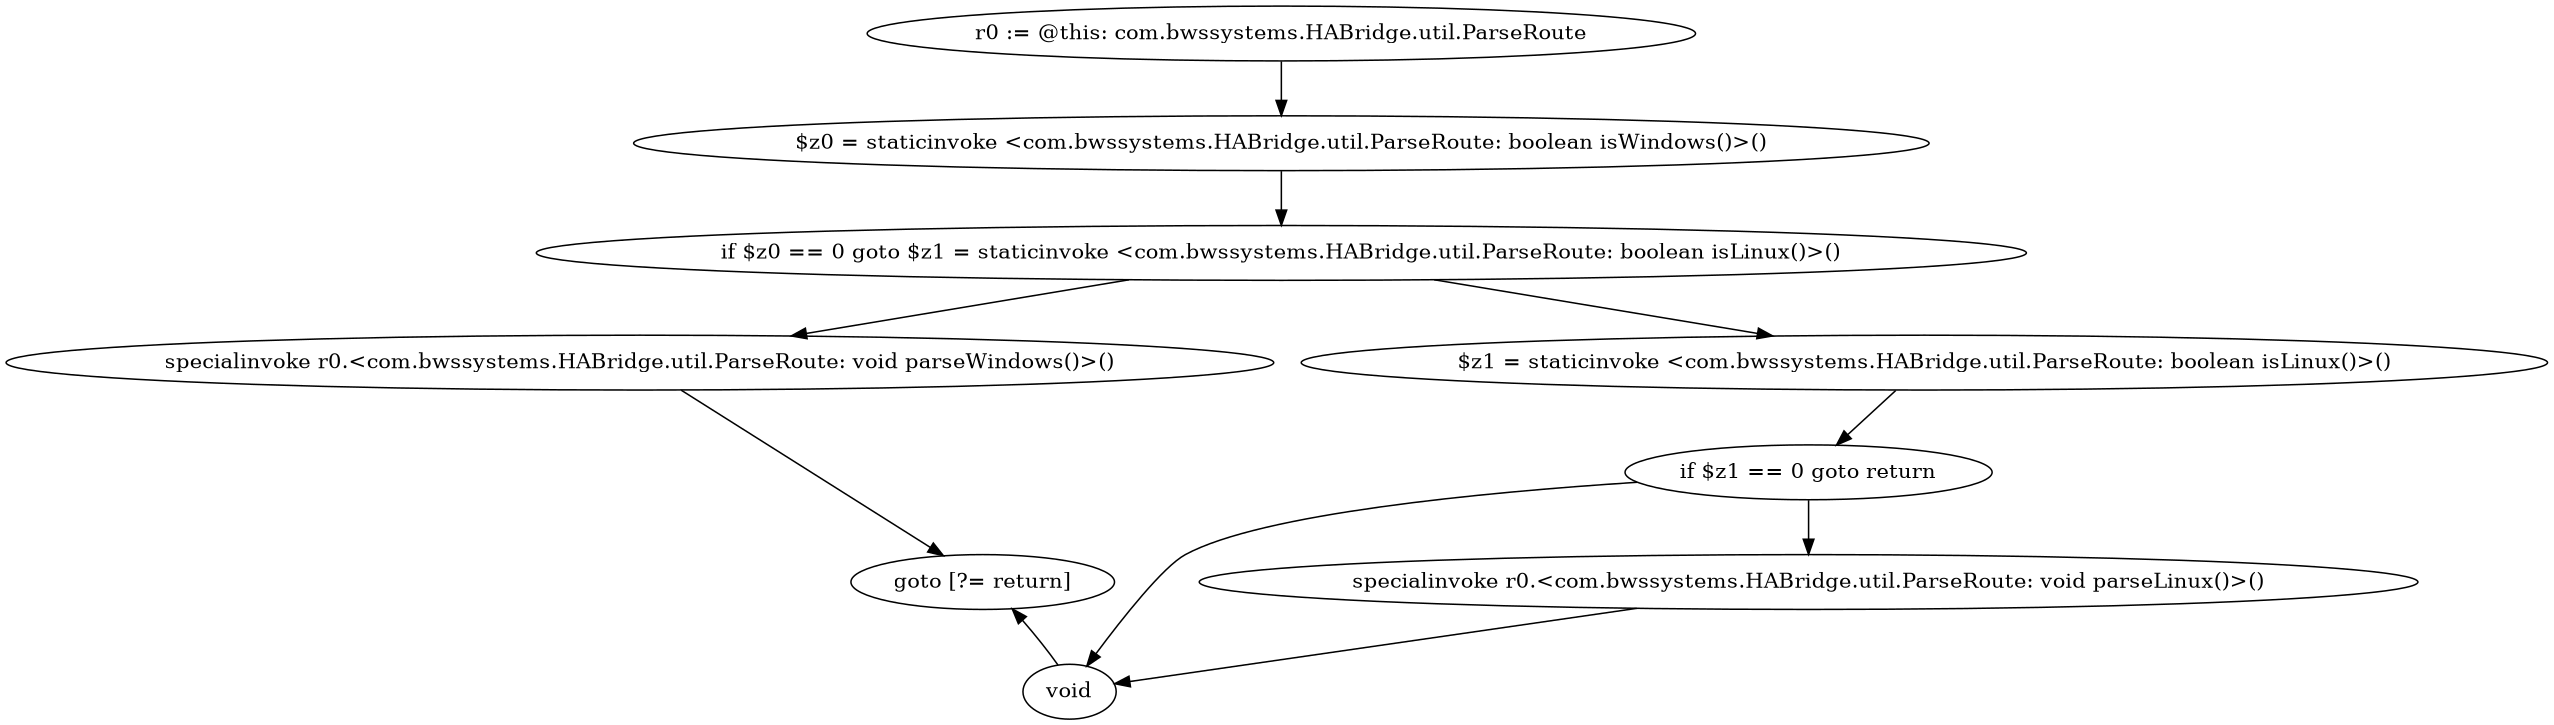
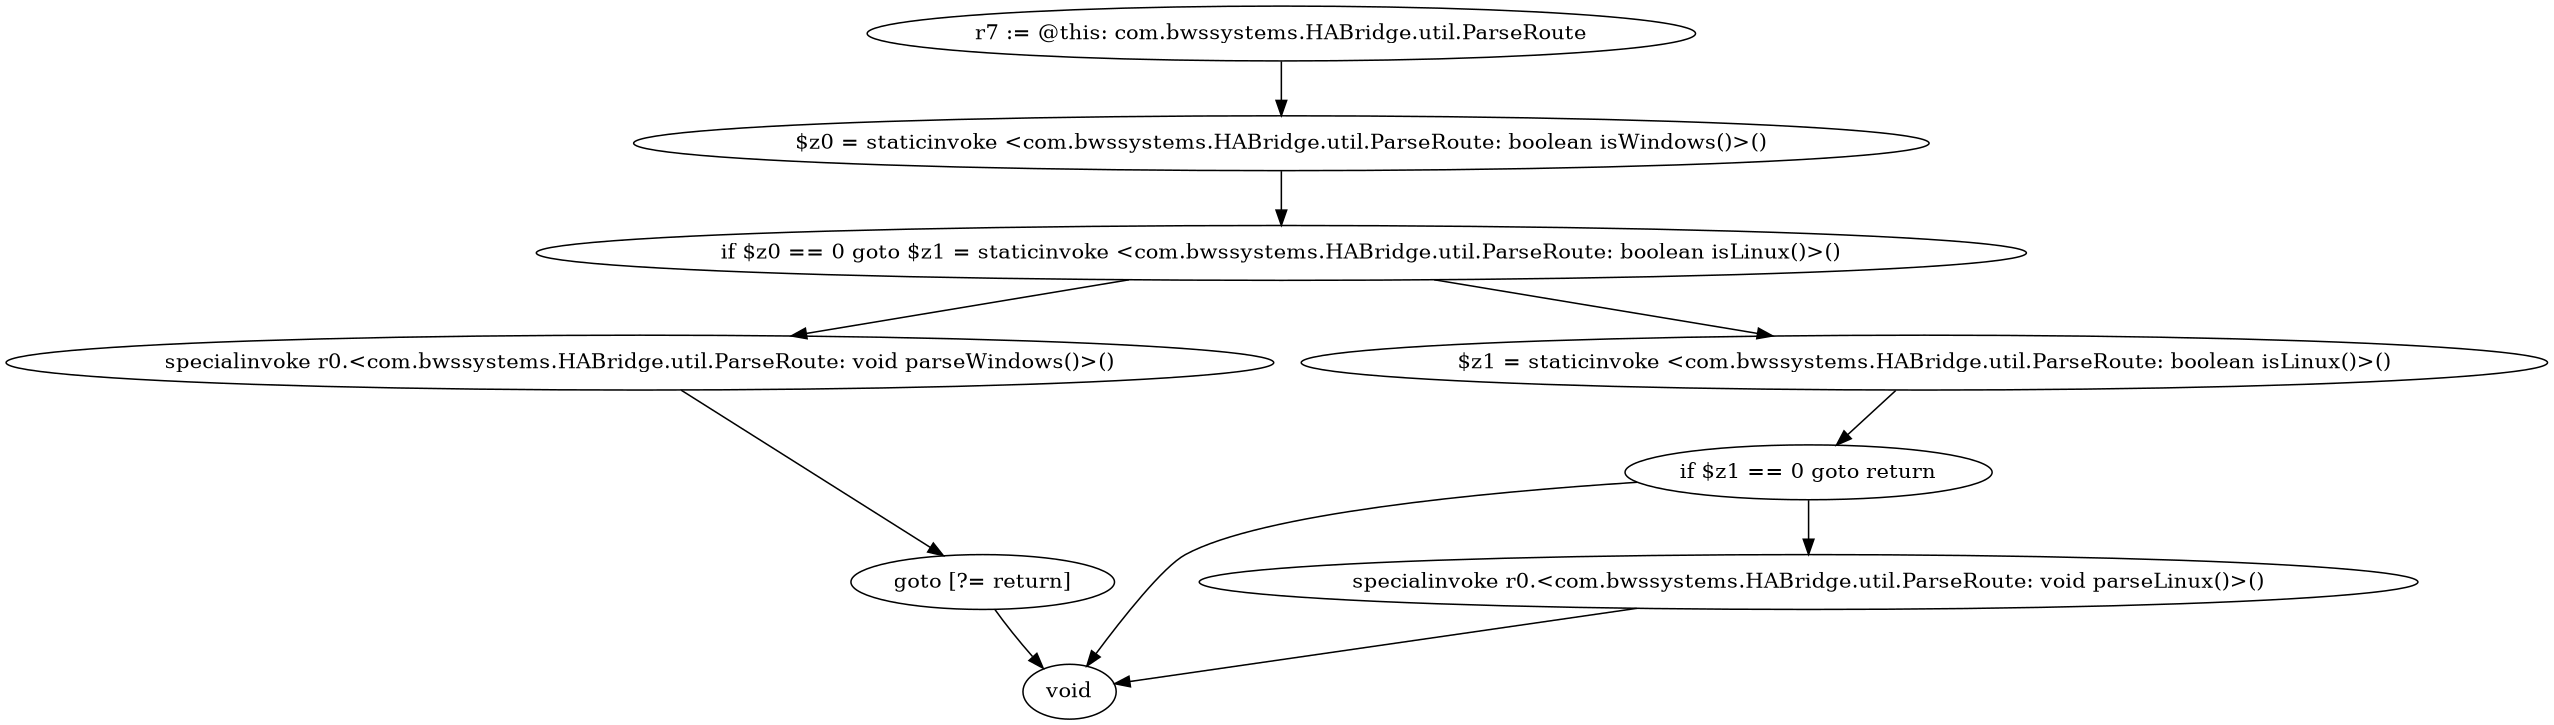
(1281, 34) -> (1281, 34)
(1041, 642) -> (1013, 633)
